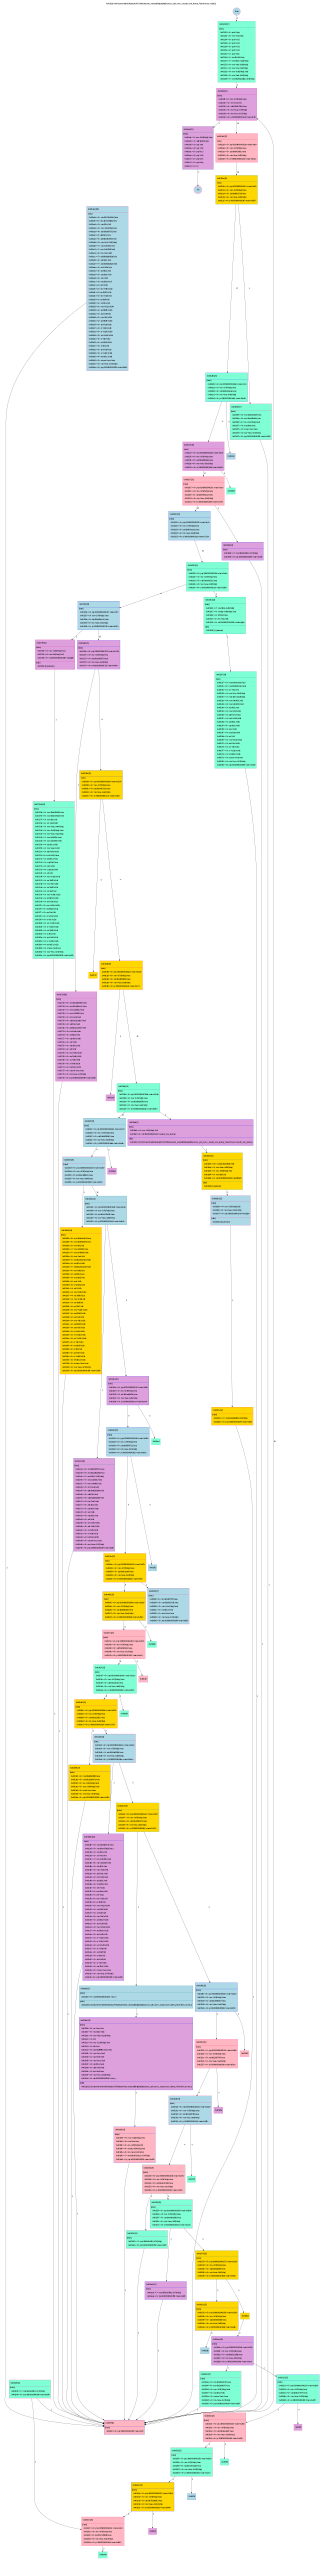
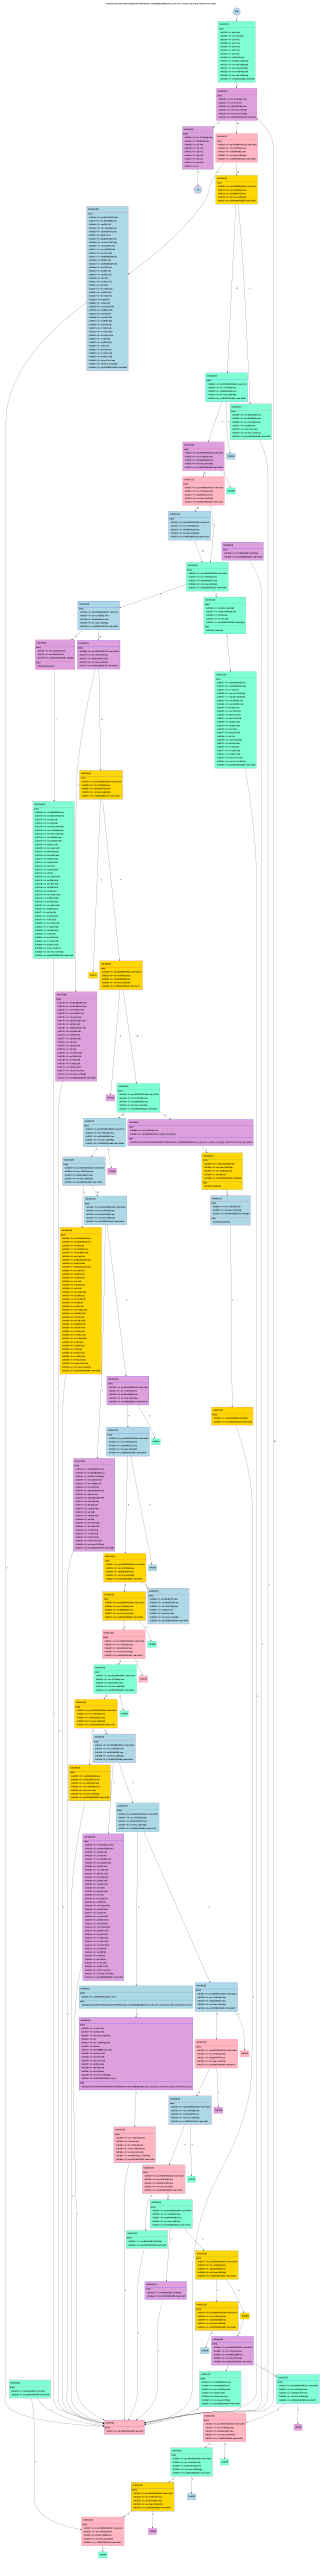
none -> (185, 225)
(226, 523) -> (213, 533)
(138, 1817) -> (138, 1817)
